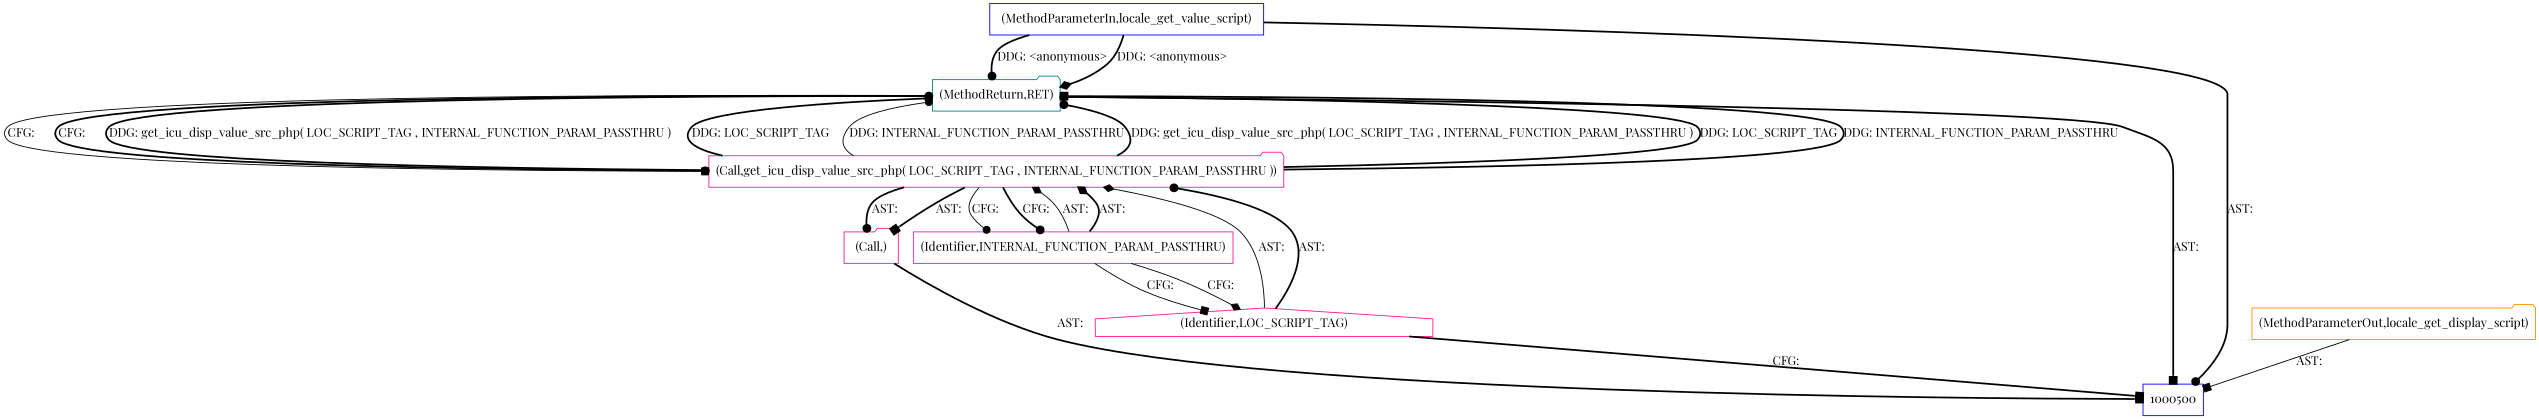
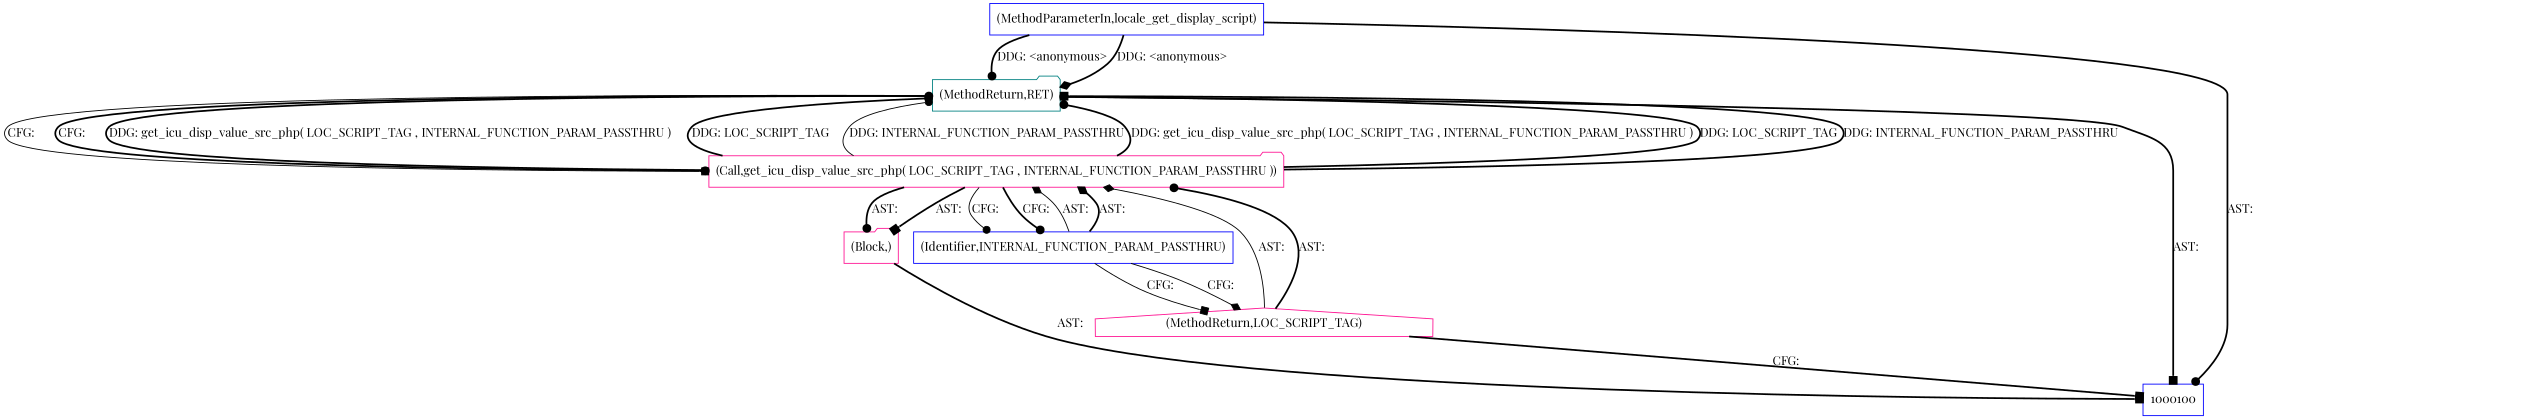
(1127, 19) -> (1127, 19)
(871, 248) -> (871, 248)
(1073, 248) -> (1073, 248)
(1264, 324) -> (1264, 324)
(2394, 324) -> none
(2173, 400) -> (2173, 400)
